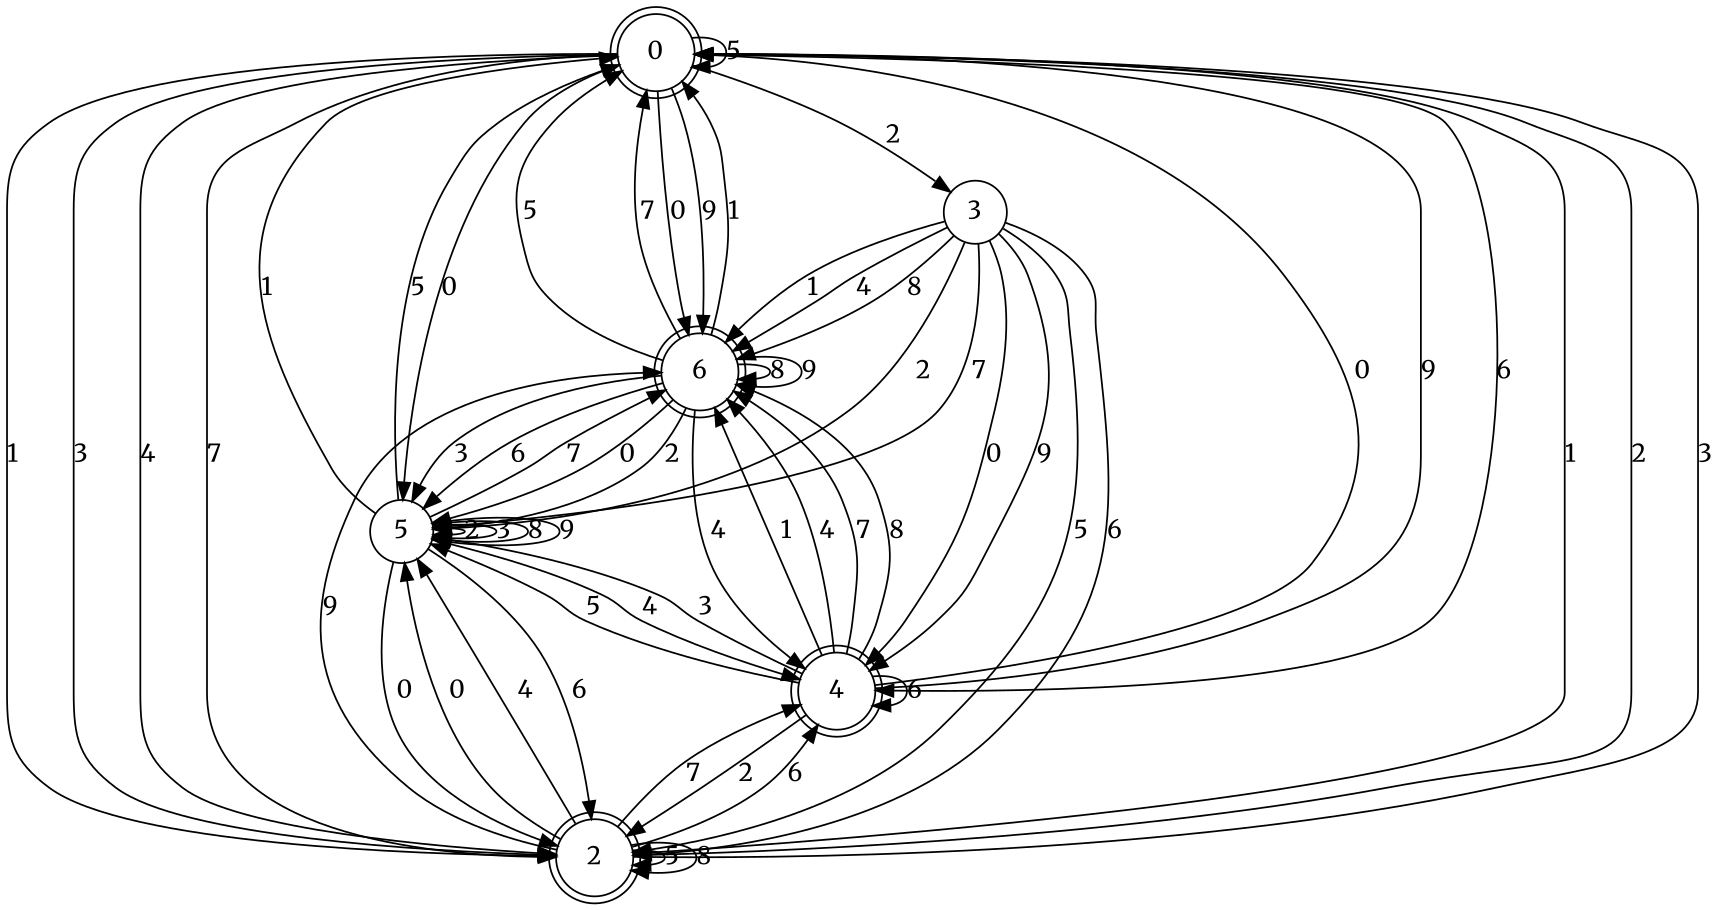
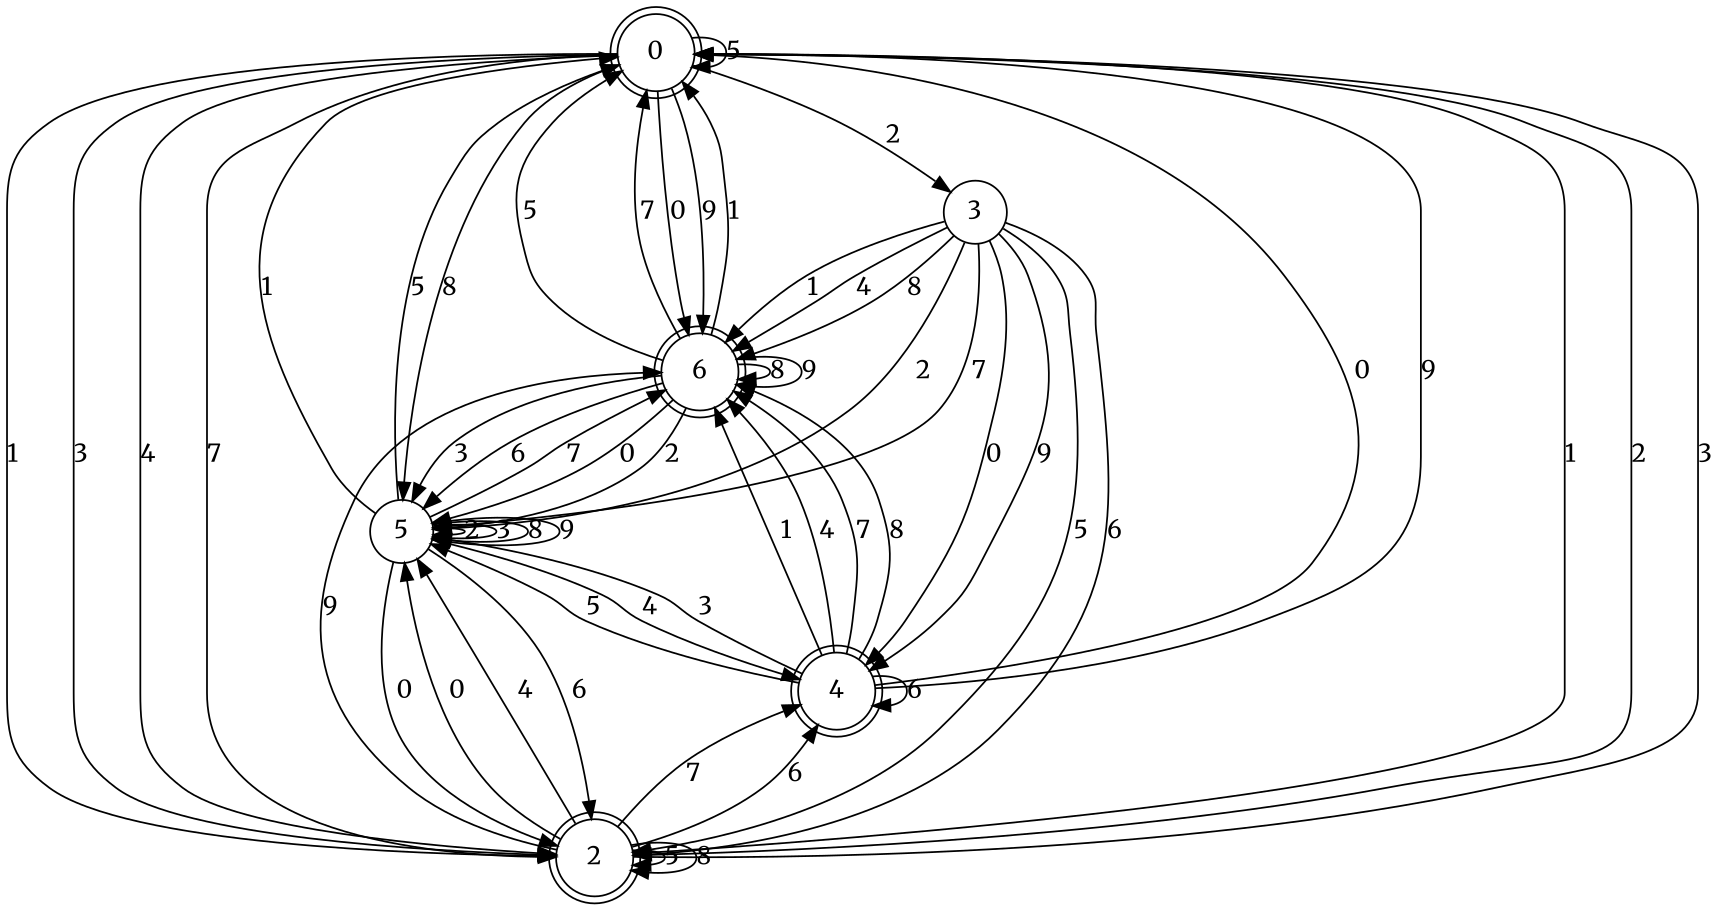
(1492, 269) -> none
(450, 289) -> (450, 289)
(706, 549) -> none
(725, 772) -> none
